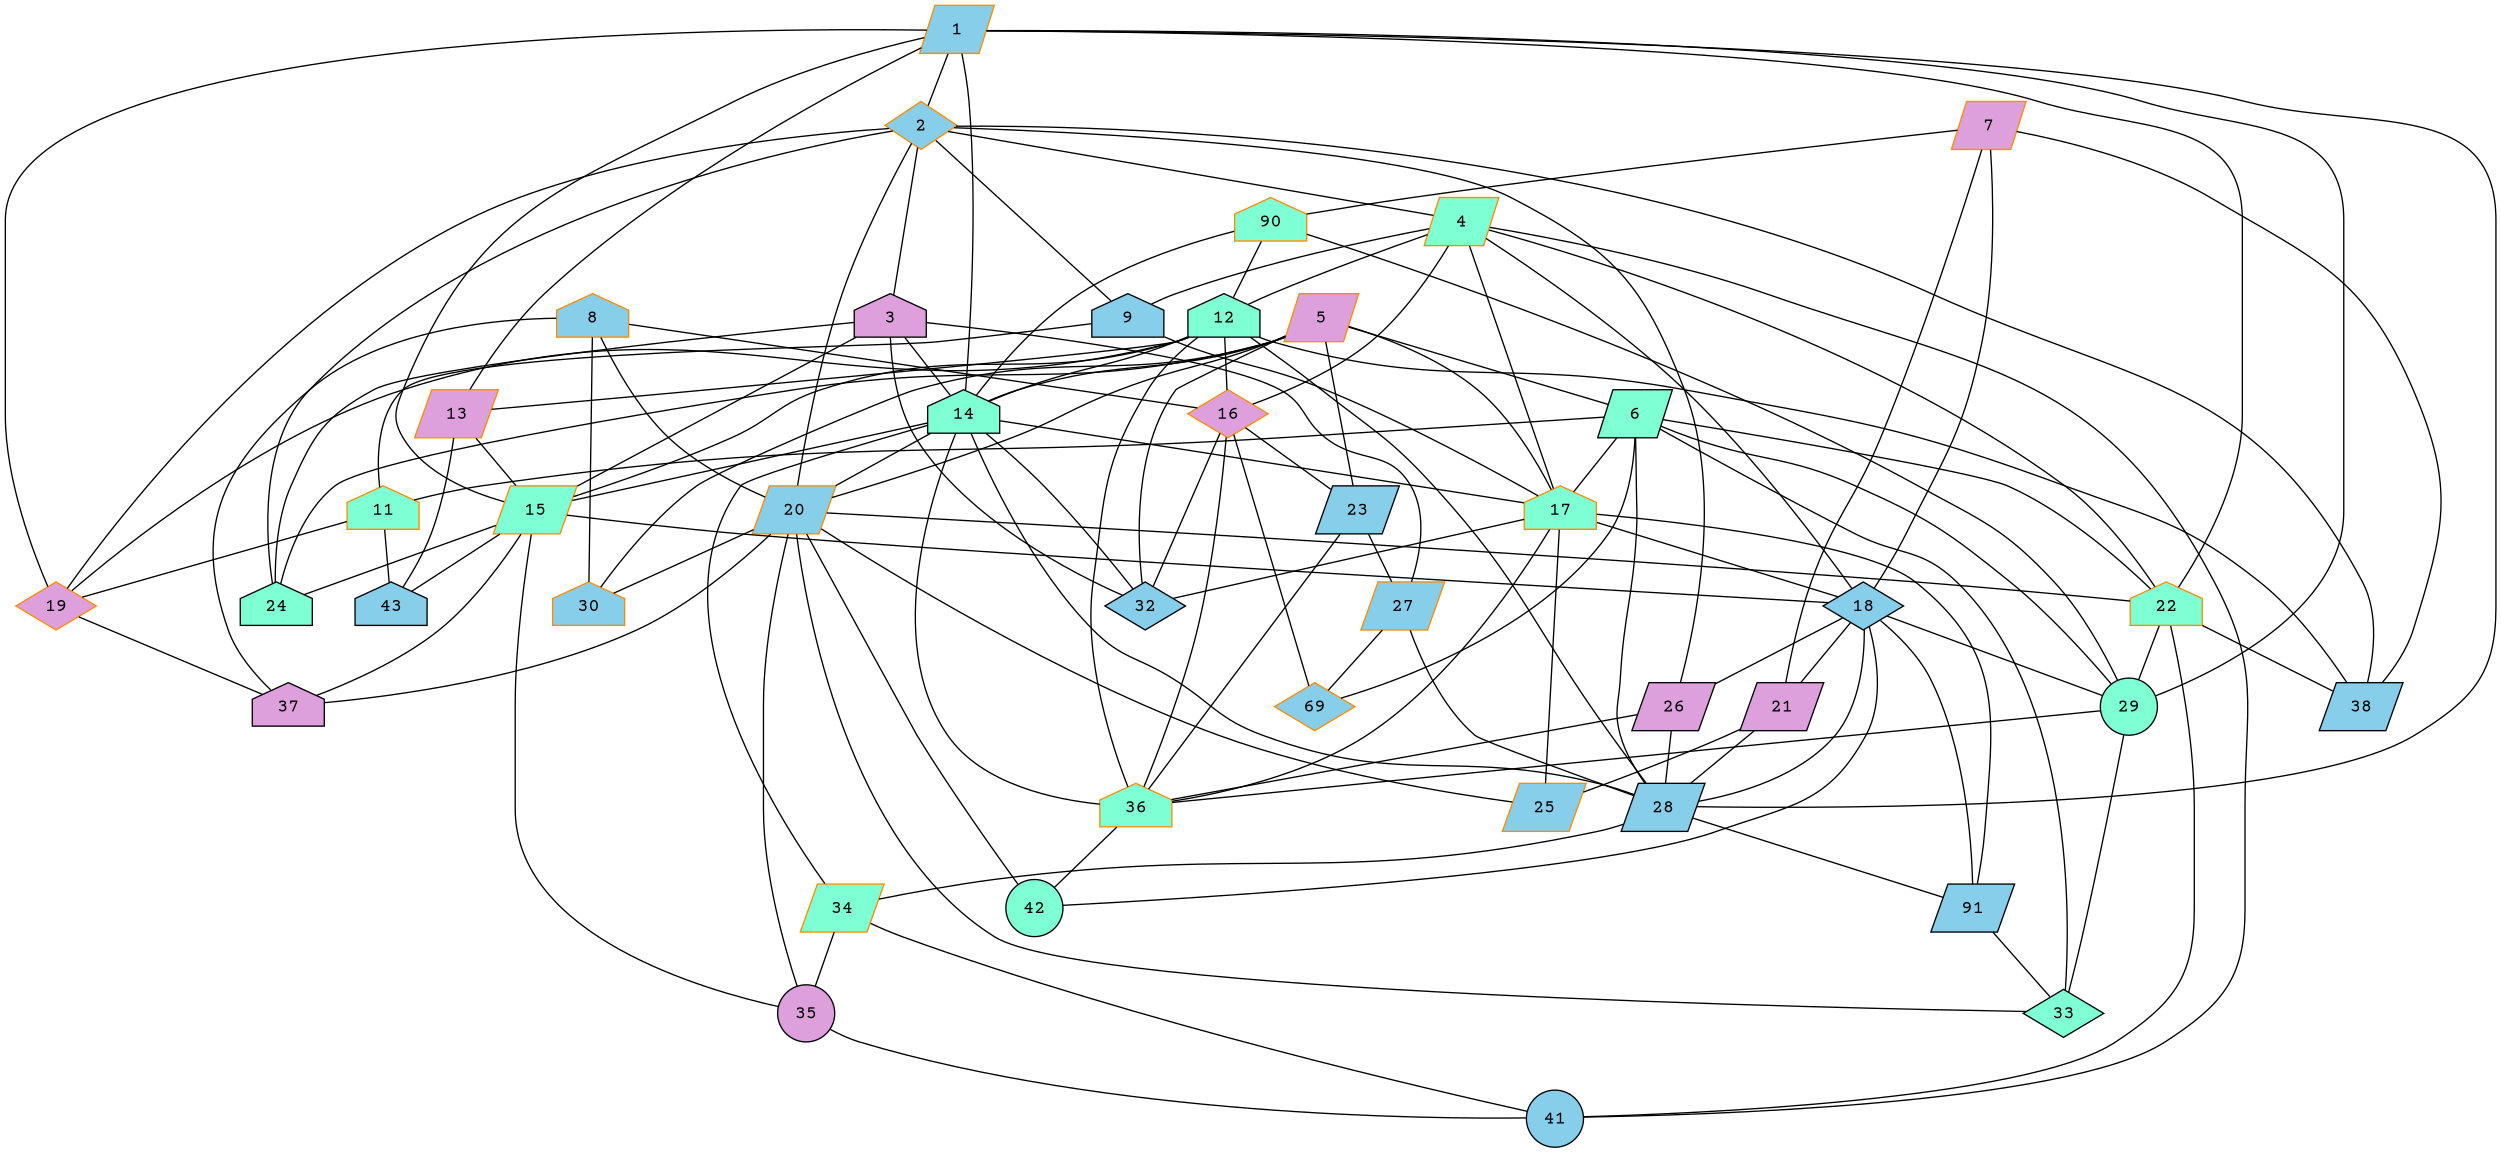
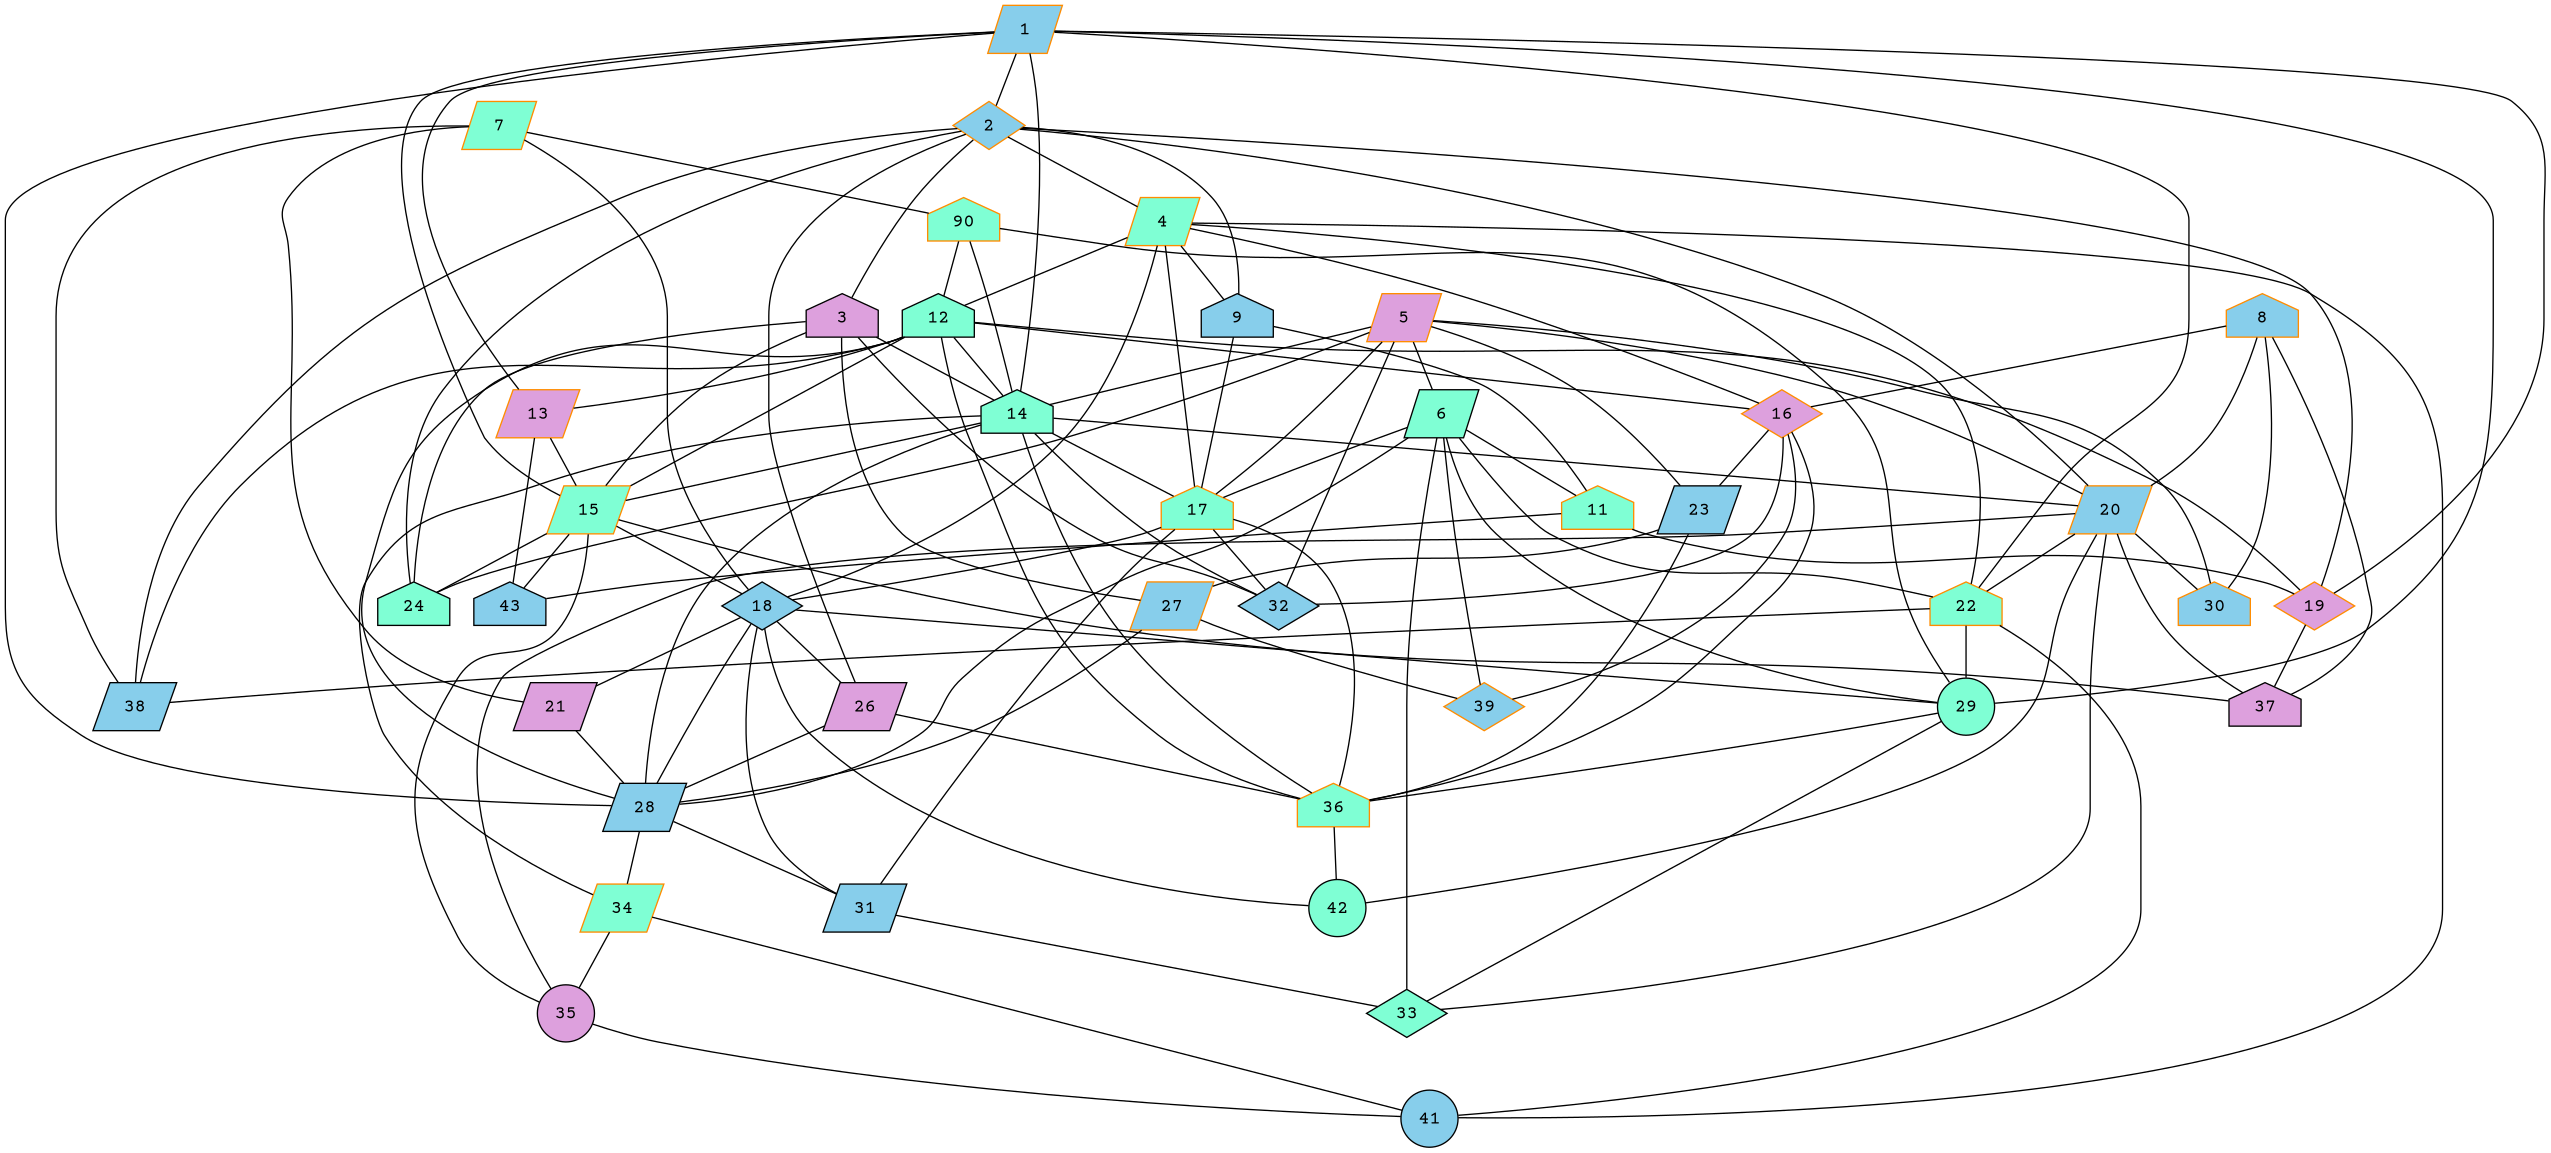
(1989, 125) -> (499, 125)
(1315, 707) -> (1484, 707)
(1544, 807) -> none
(1973, 908) -> (865, 908)
